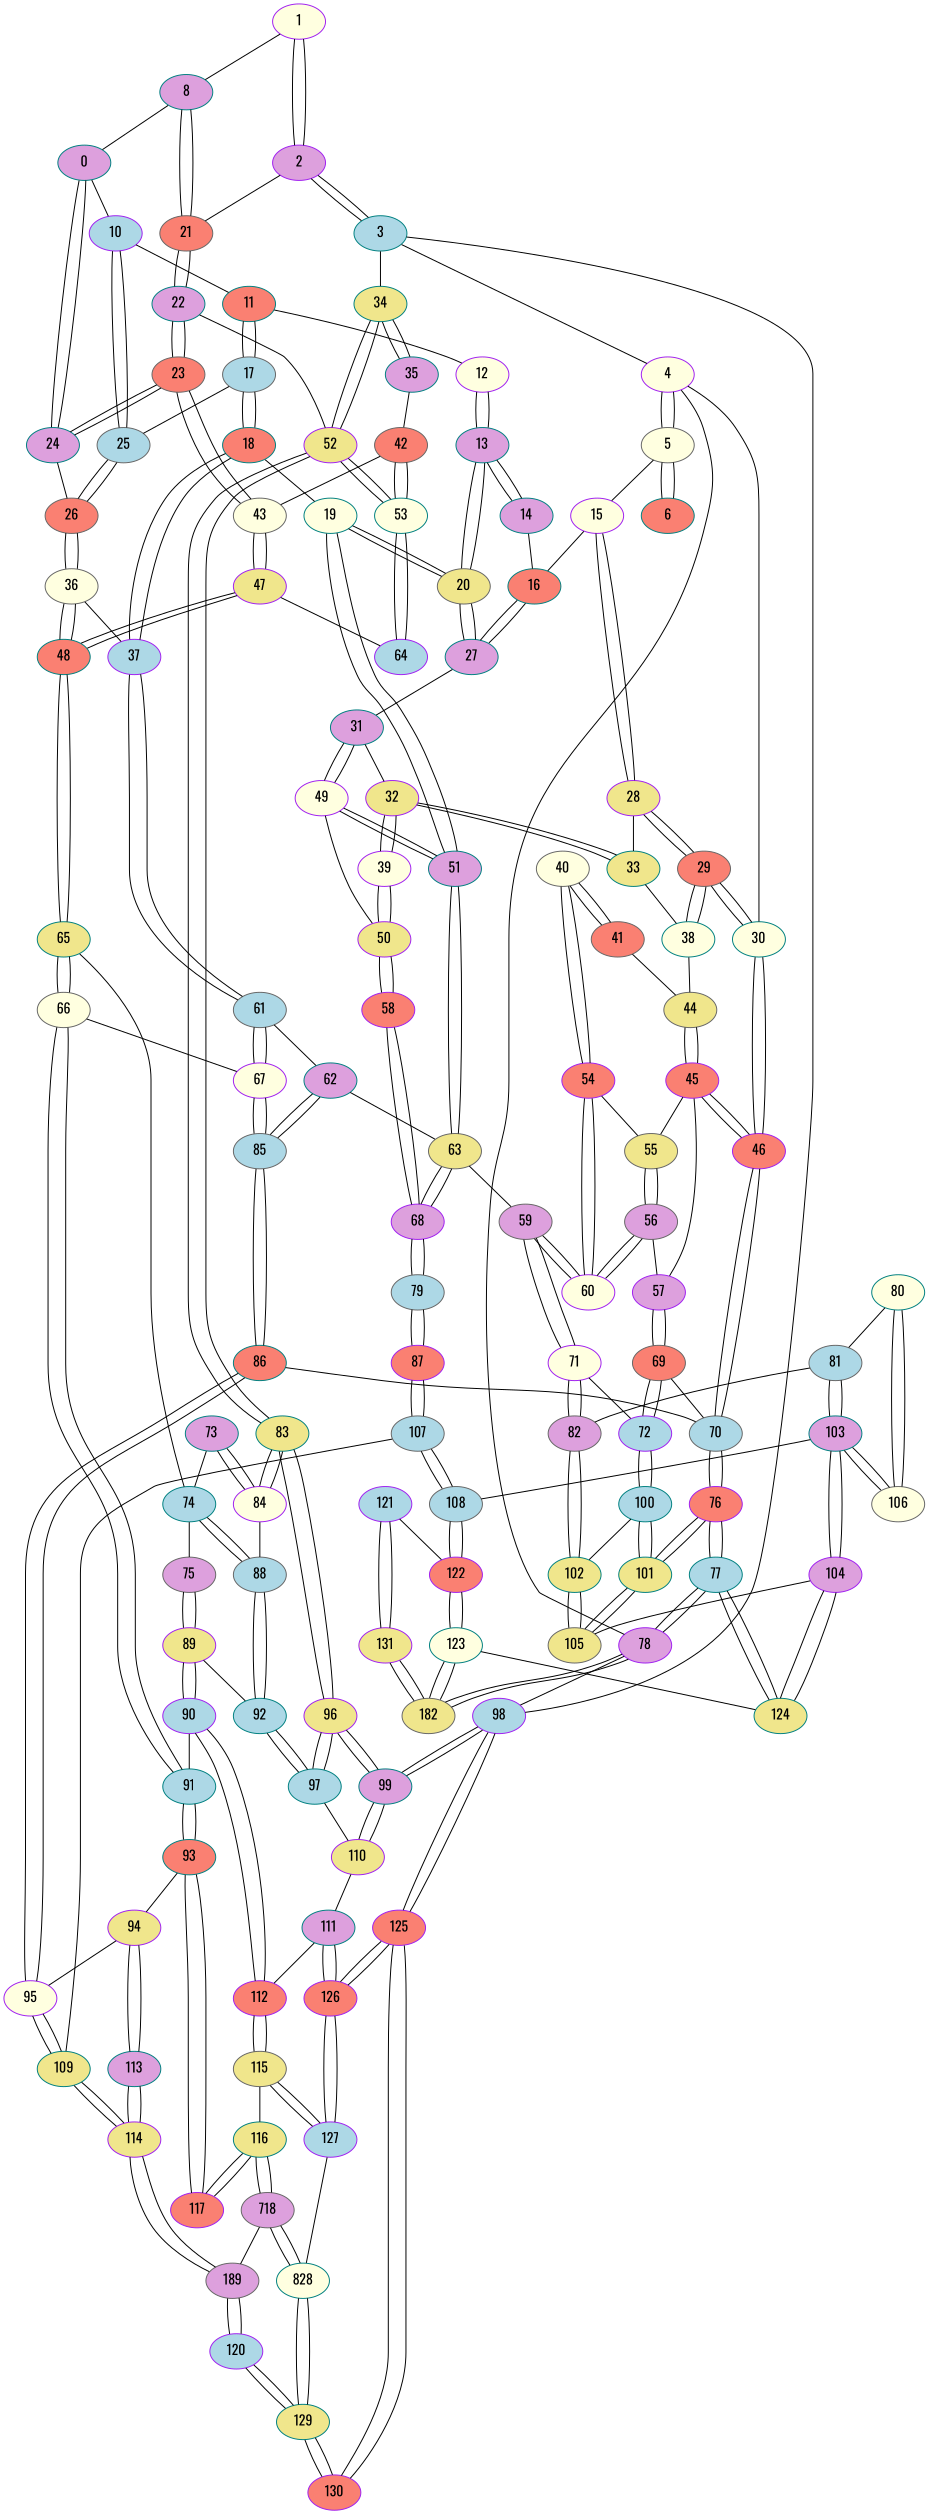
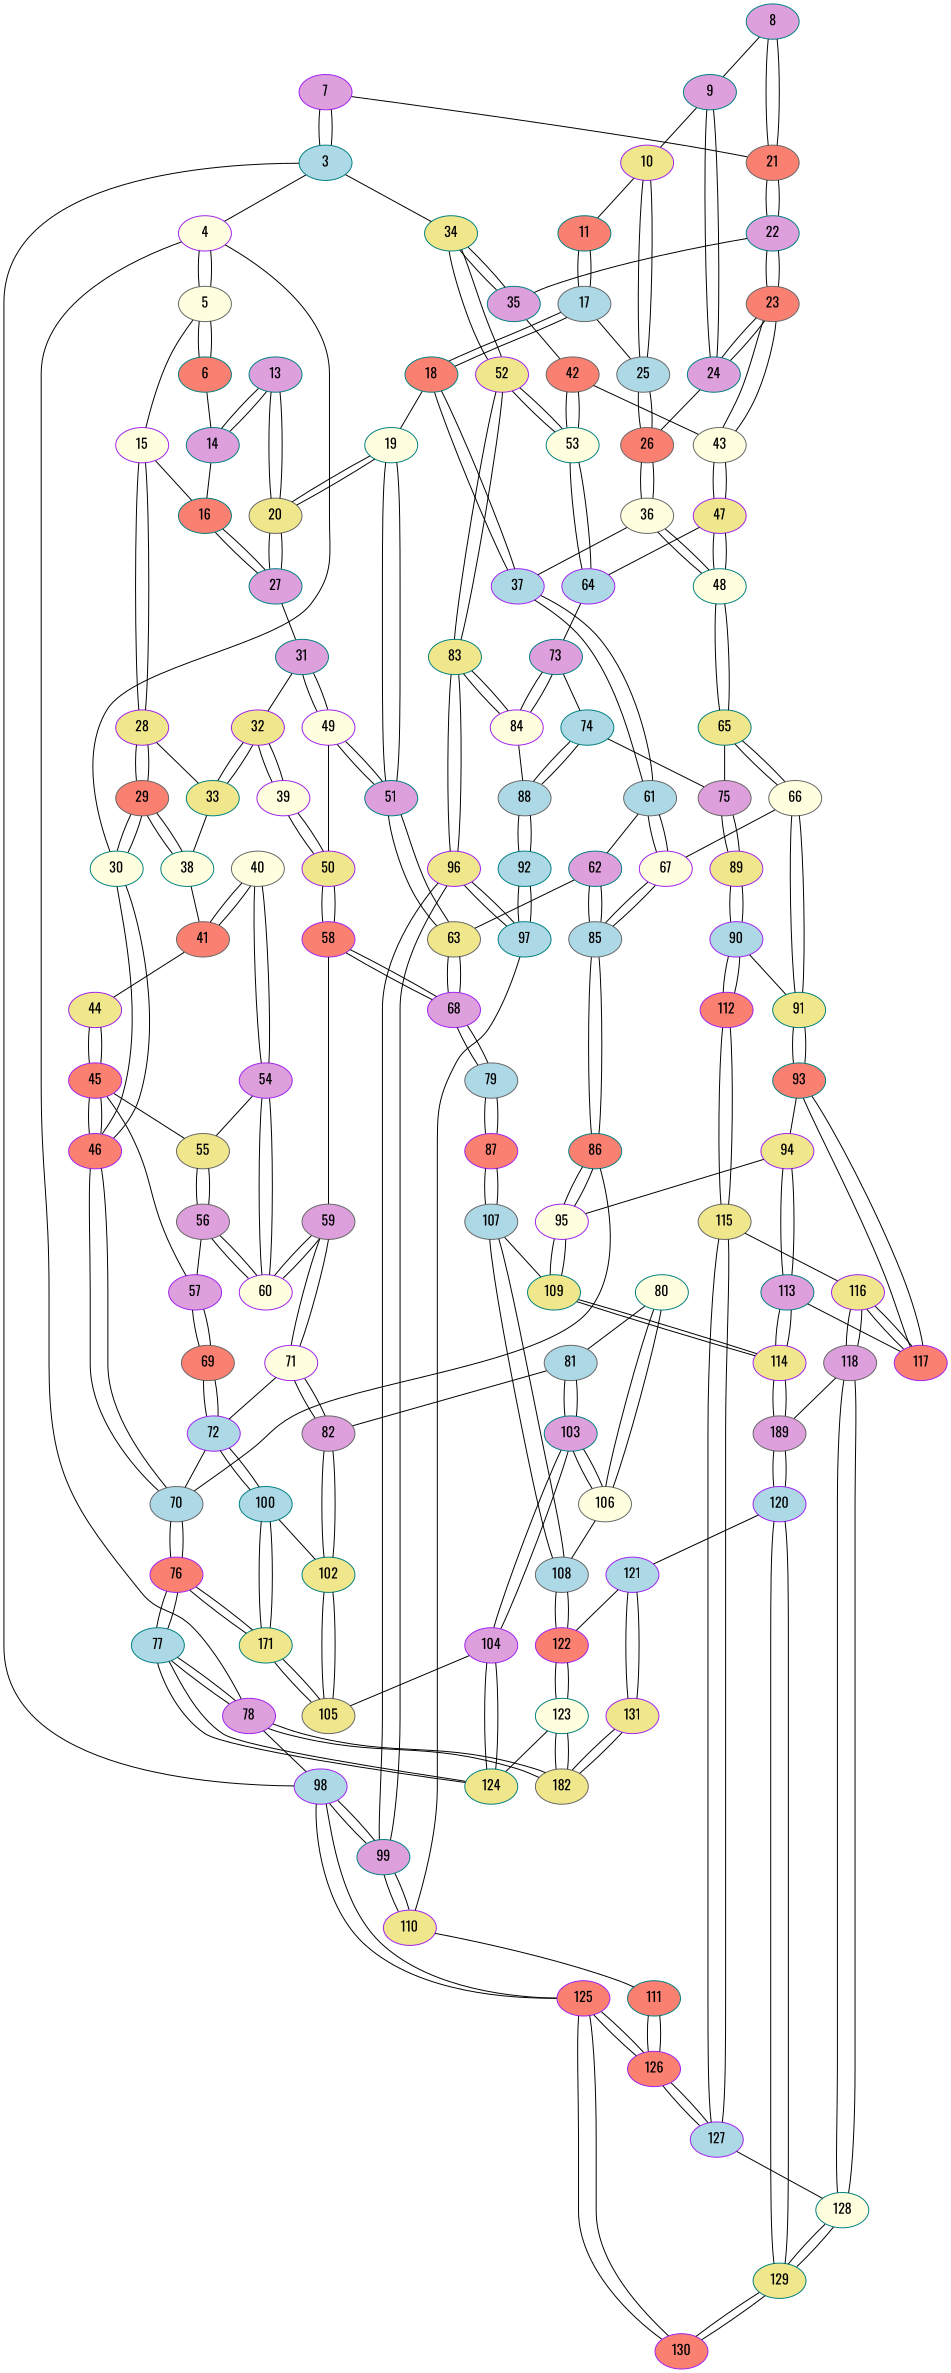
(299, 22) -> none
(84, 163) -> (710, 92)
(299, 163) -> (326, 92)
(116, 233) -> (647, 163)
(279, 354) -> (629, 263)
(482, 375) -> none
none -> (209, 410)
none -> (572, 622)
(64, 657) -> (720, 586)
(689, 975) -> (195, 904)
(690, 1010) -> (95, 1010)
(588, 1081) -> (266, 1081)
(486, 1182) -> (328, 1080)
(151, 1211) -> (725, 763)
none -> (854, 1328)
(688, 1399) -> (195, 1469)
(662, 1467) -> (583, 1540)
none -> (701, 1542)
(645, 1575) -> (266, 1645)
(224, 1681) -> none
(189, 1787) -> (799, 1010)
(328, 1928) -> (654, 1998)
(294, 1963) -> none
(260, 2140) -> (858, 1292)
(268, 2210) -> (850, 1363)
(303, 2281) -> (842, 2210)
